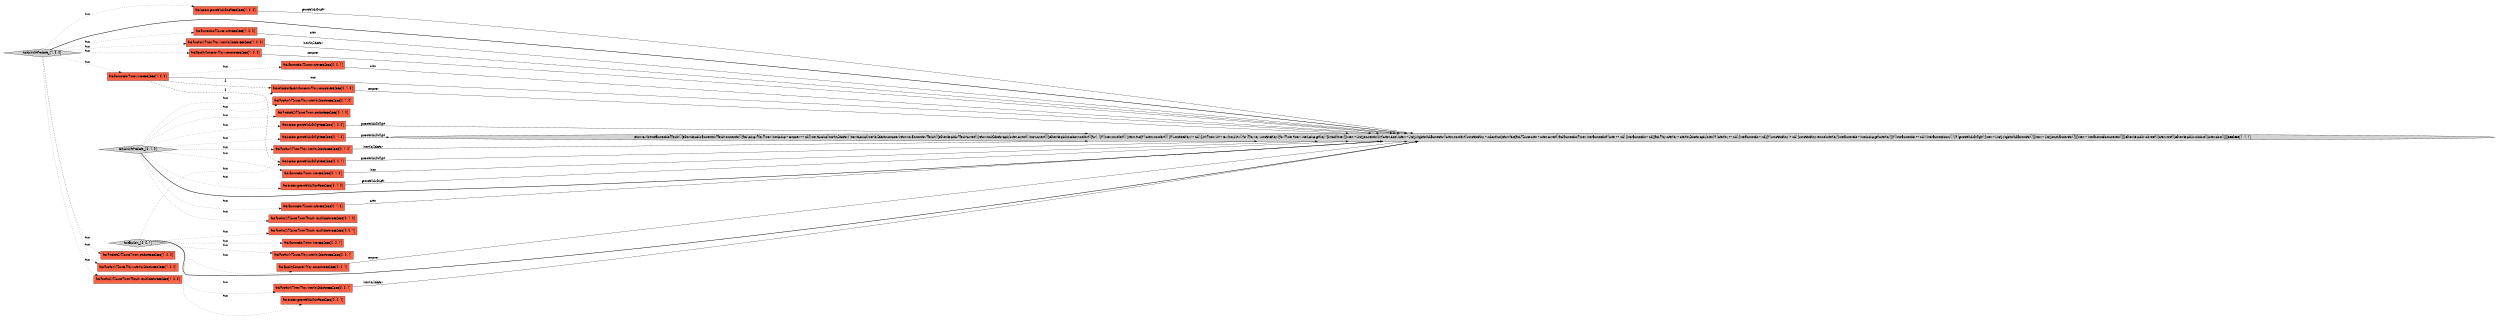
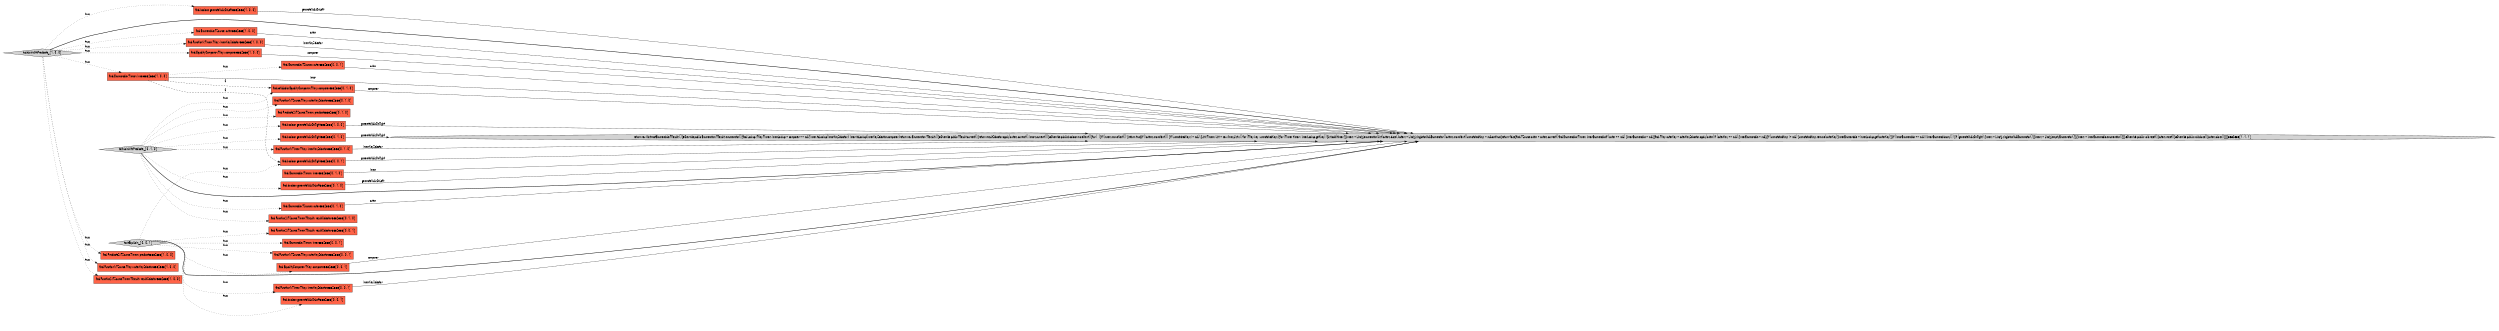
(219, 159) -> none
